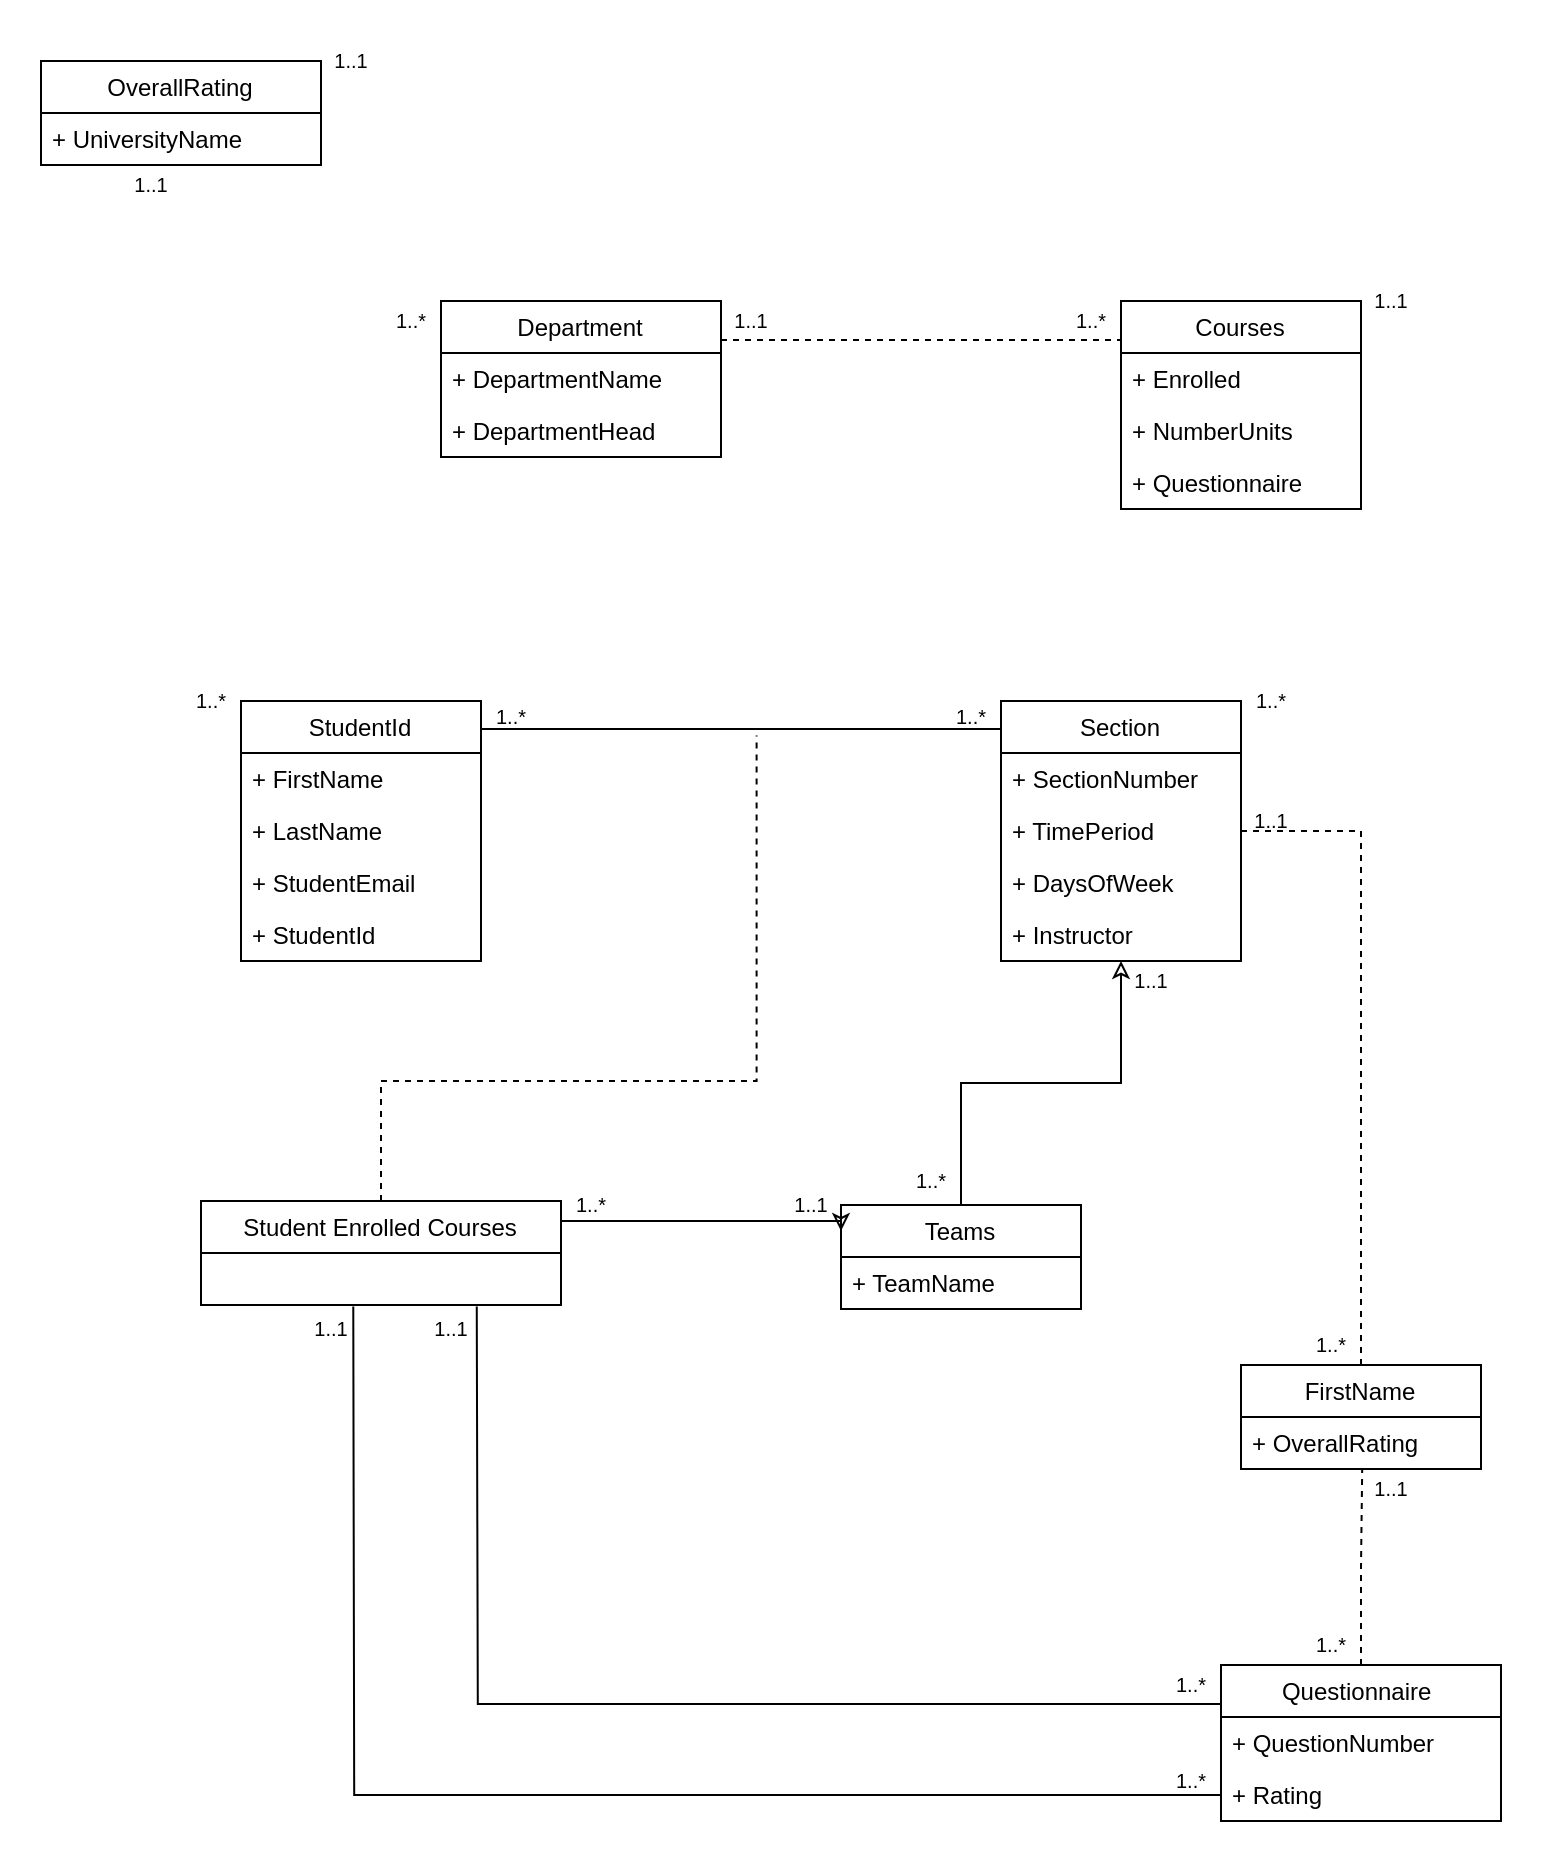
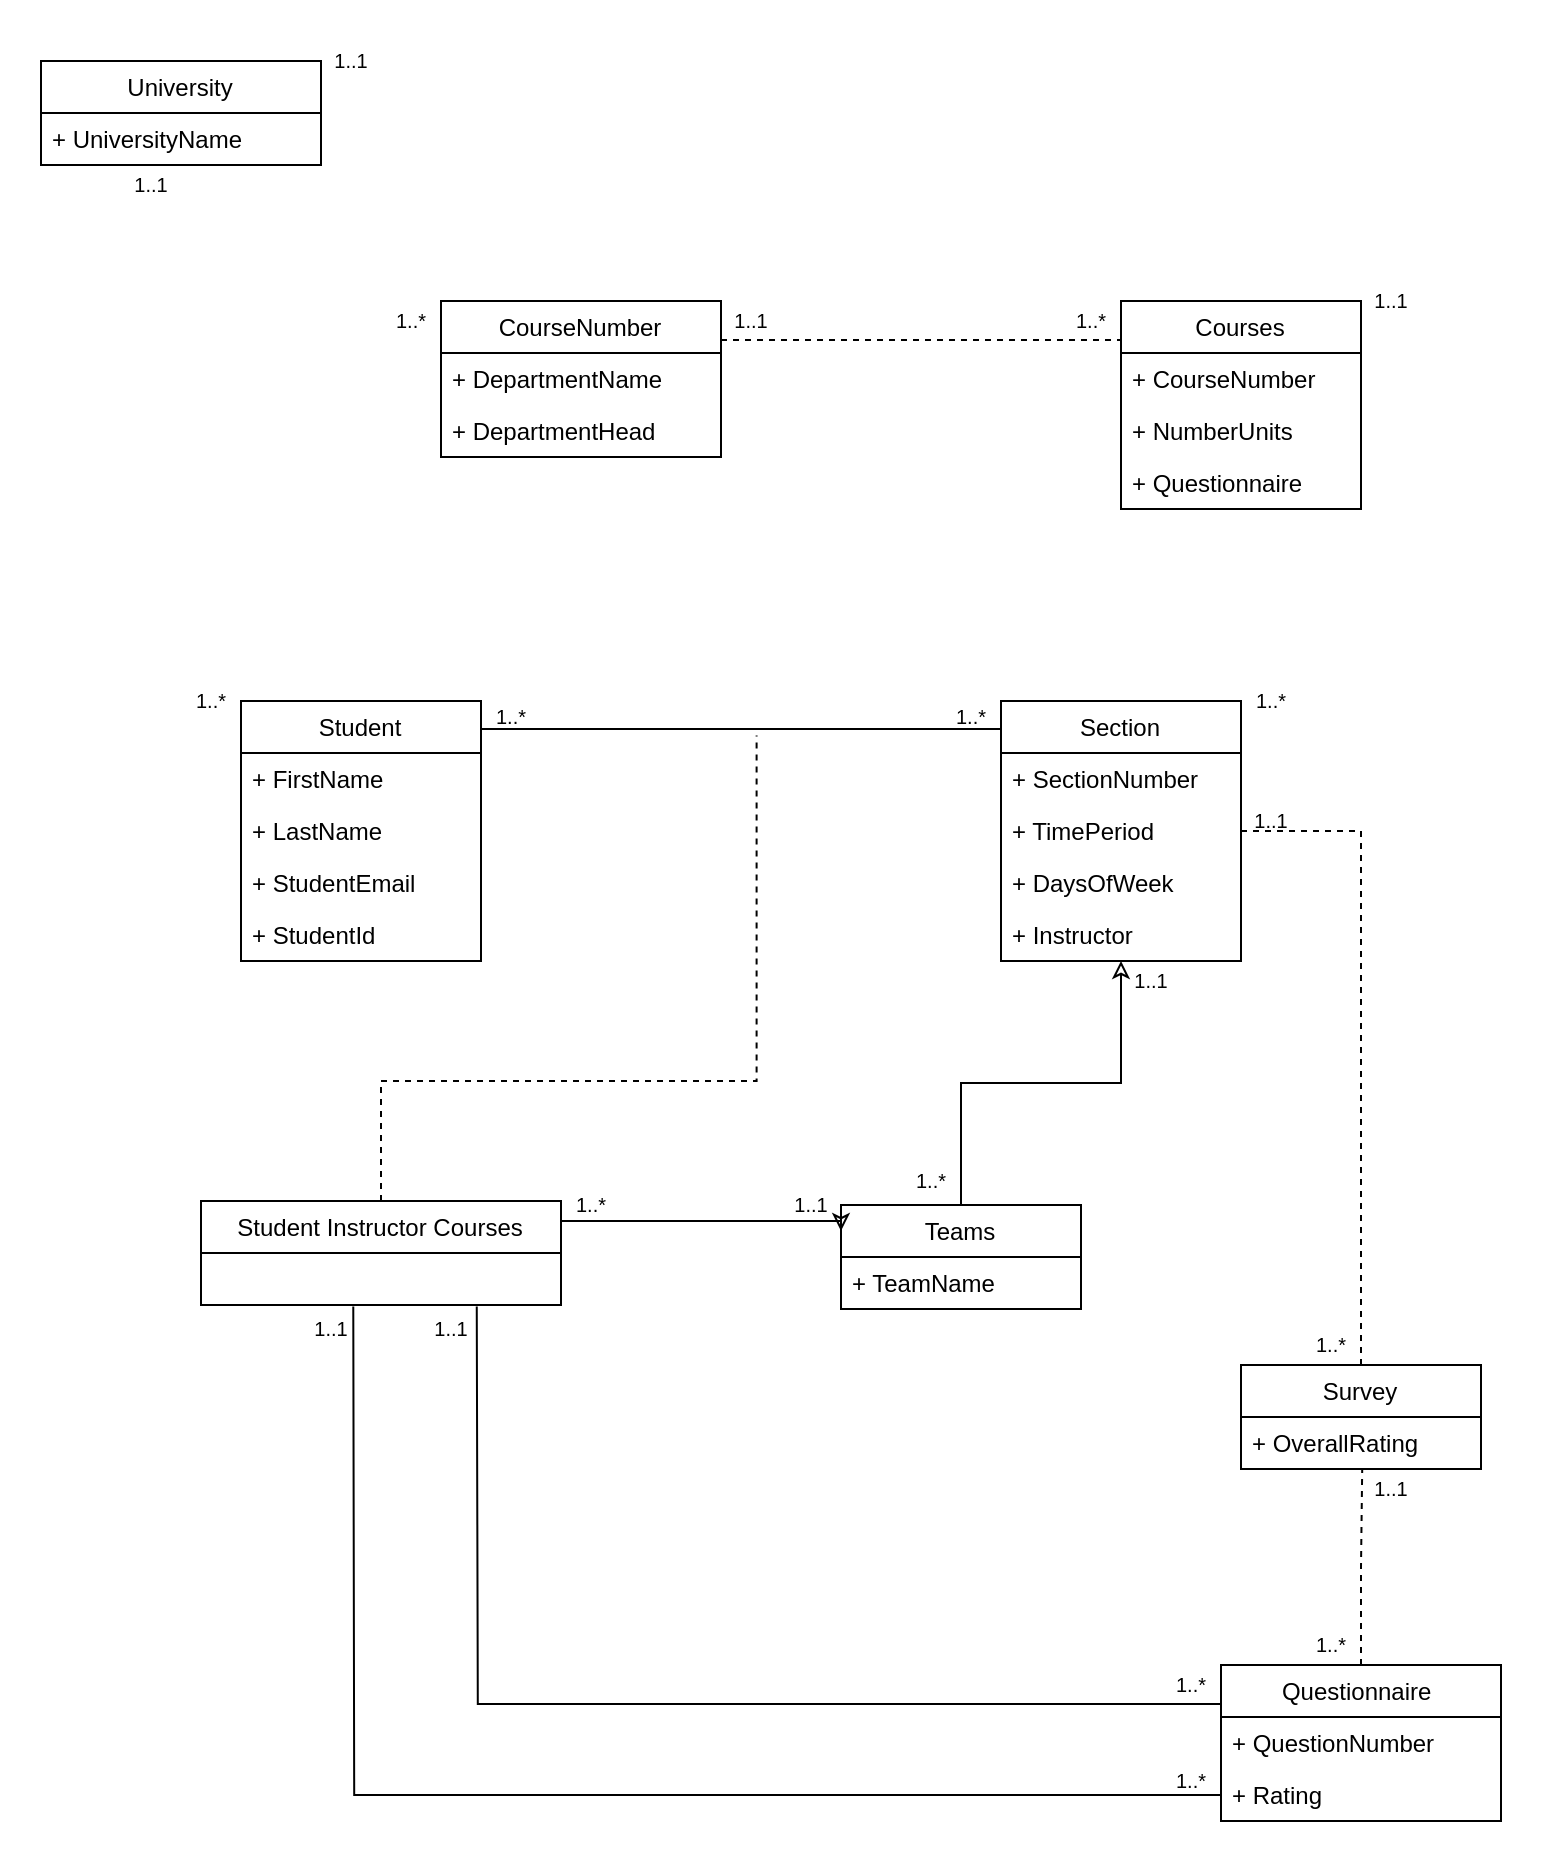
(180, 88) -> (180, 88)
(580, 328) -> (580, 328)
(1190, 380) -> (1223, 380)
(360, 728) -> (360, 728)
(380, 1228) -> (380, 1228)
(1360, 1392) -> (1360, 1392)
